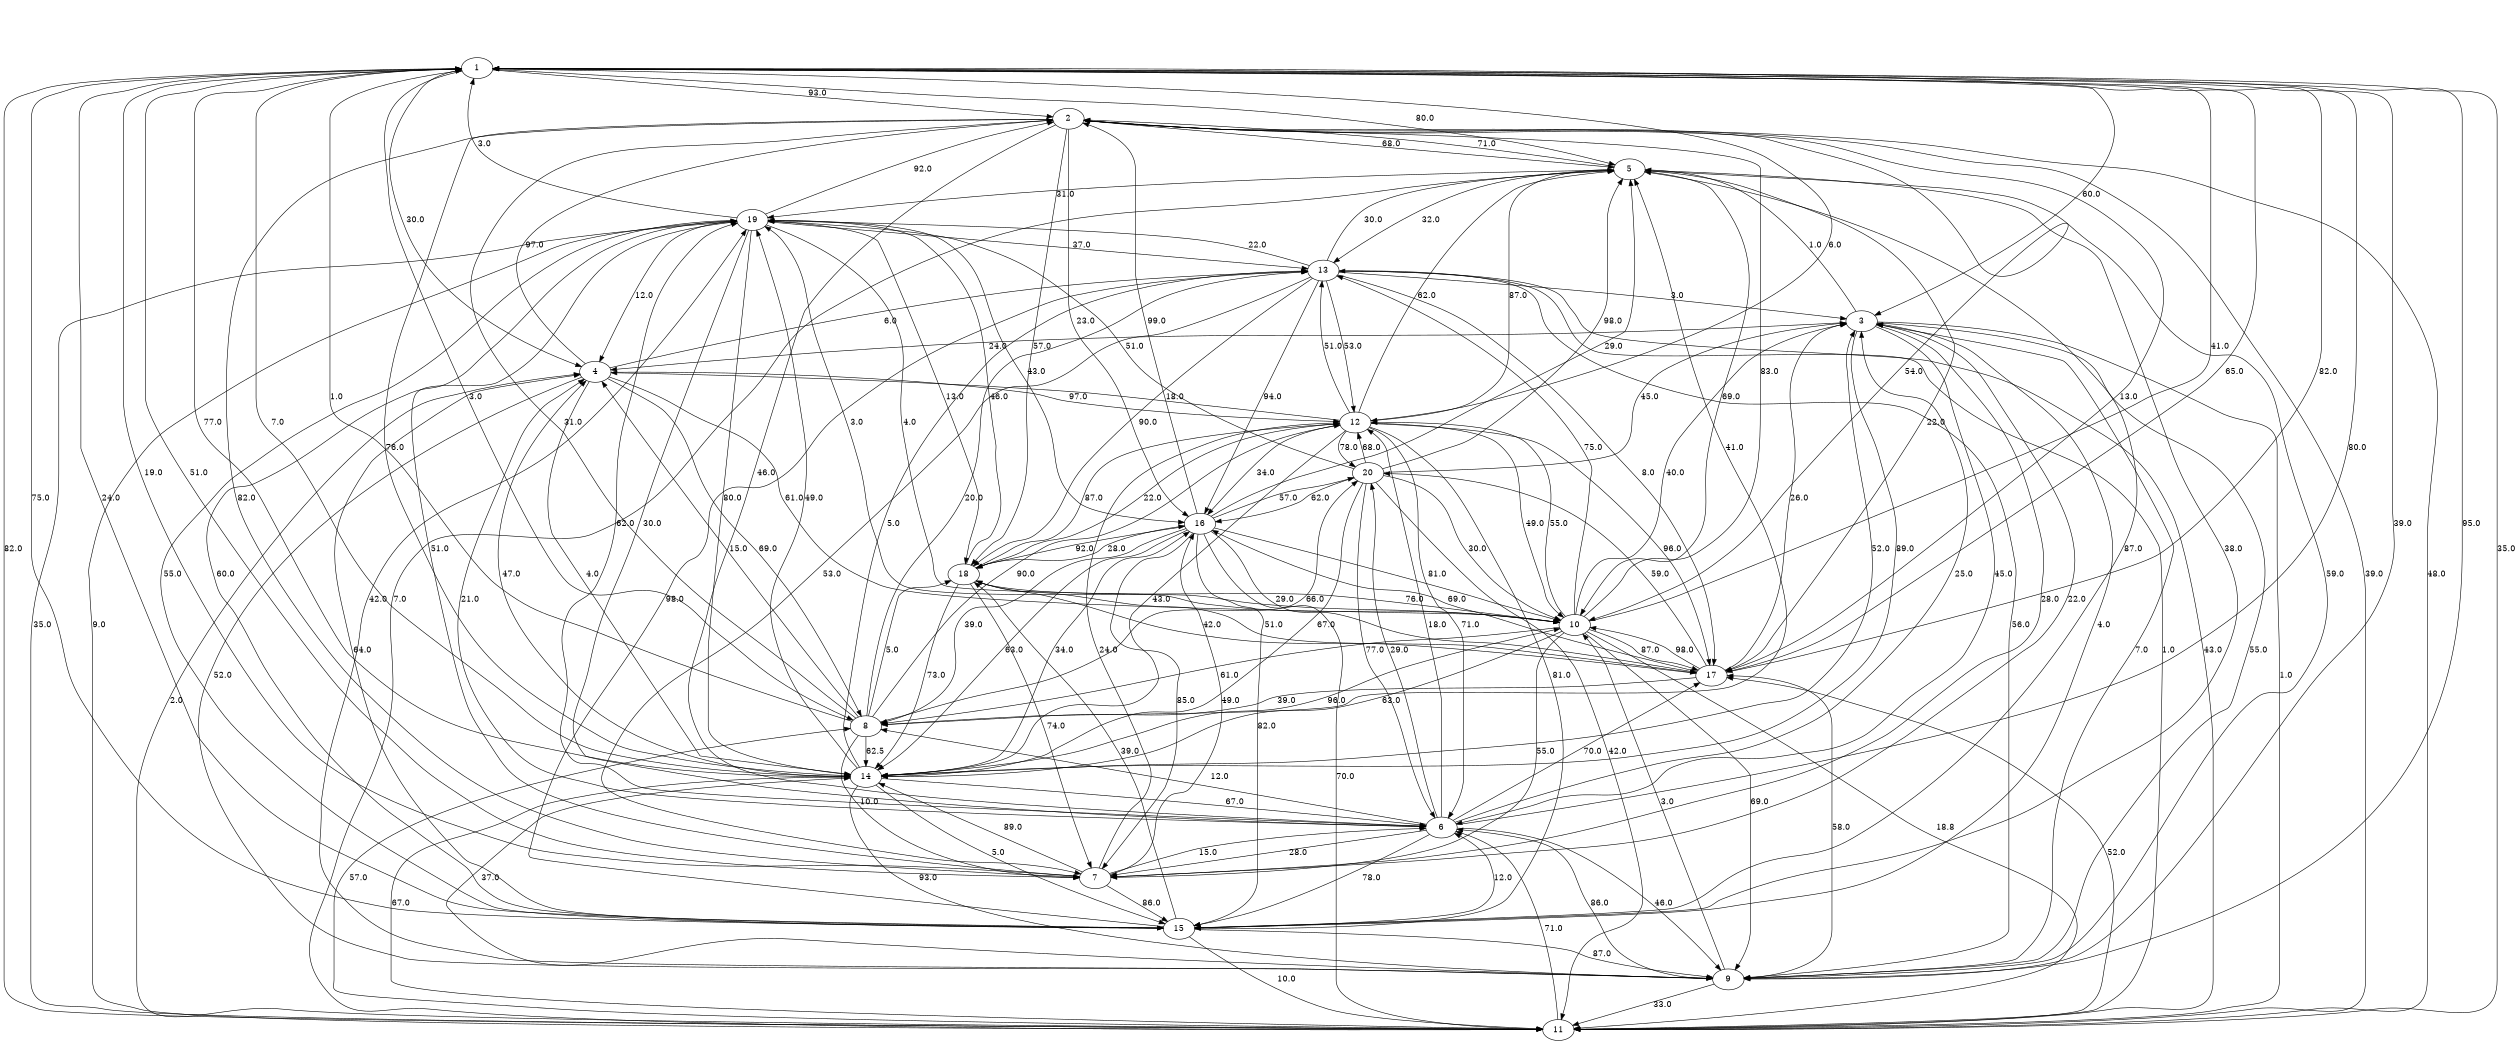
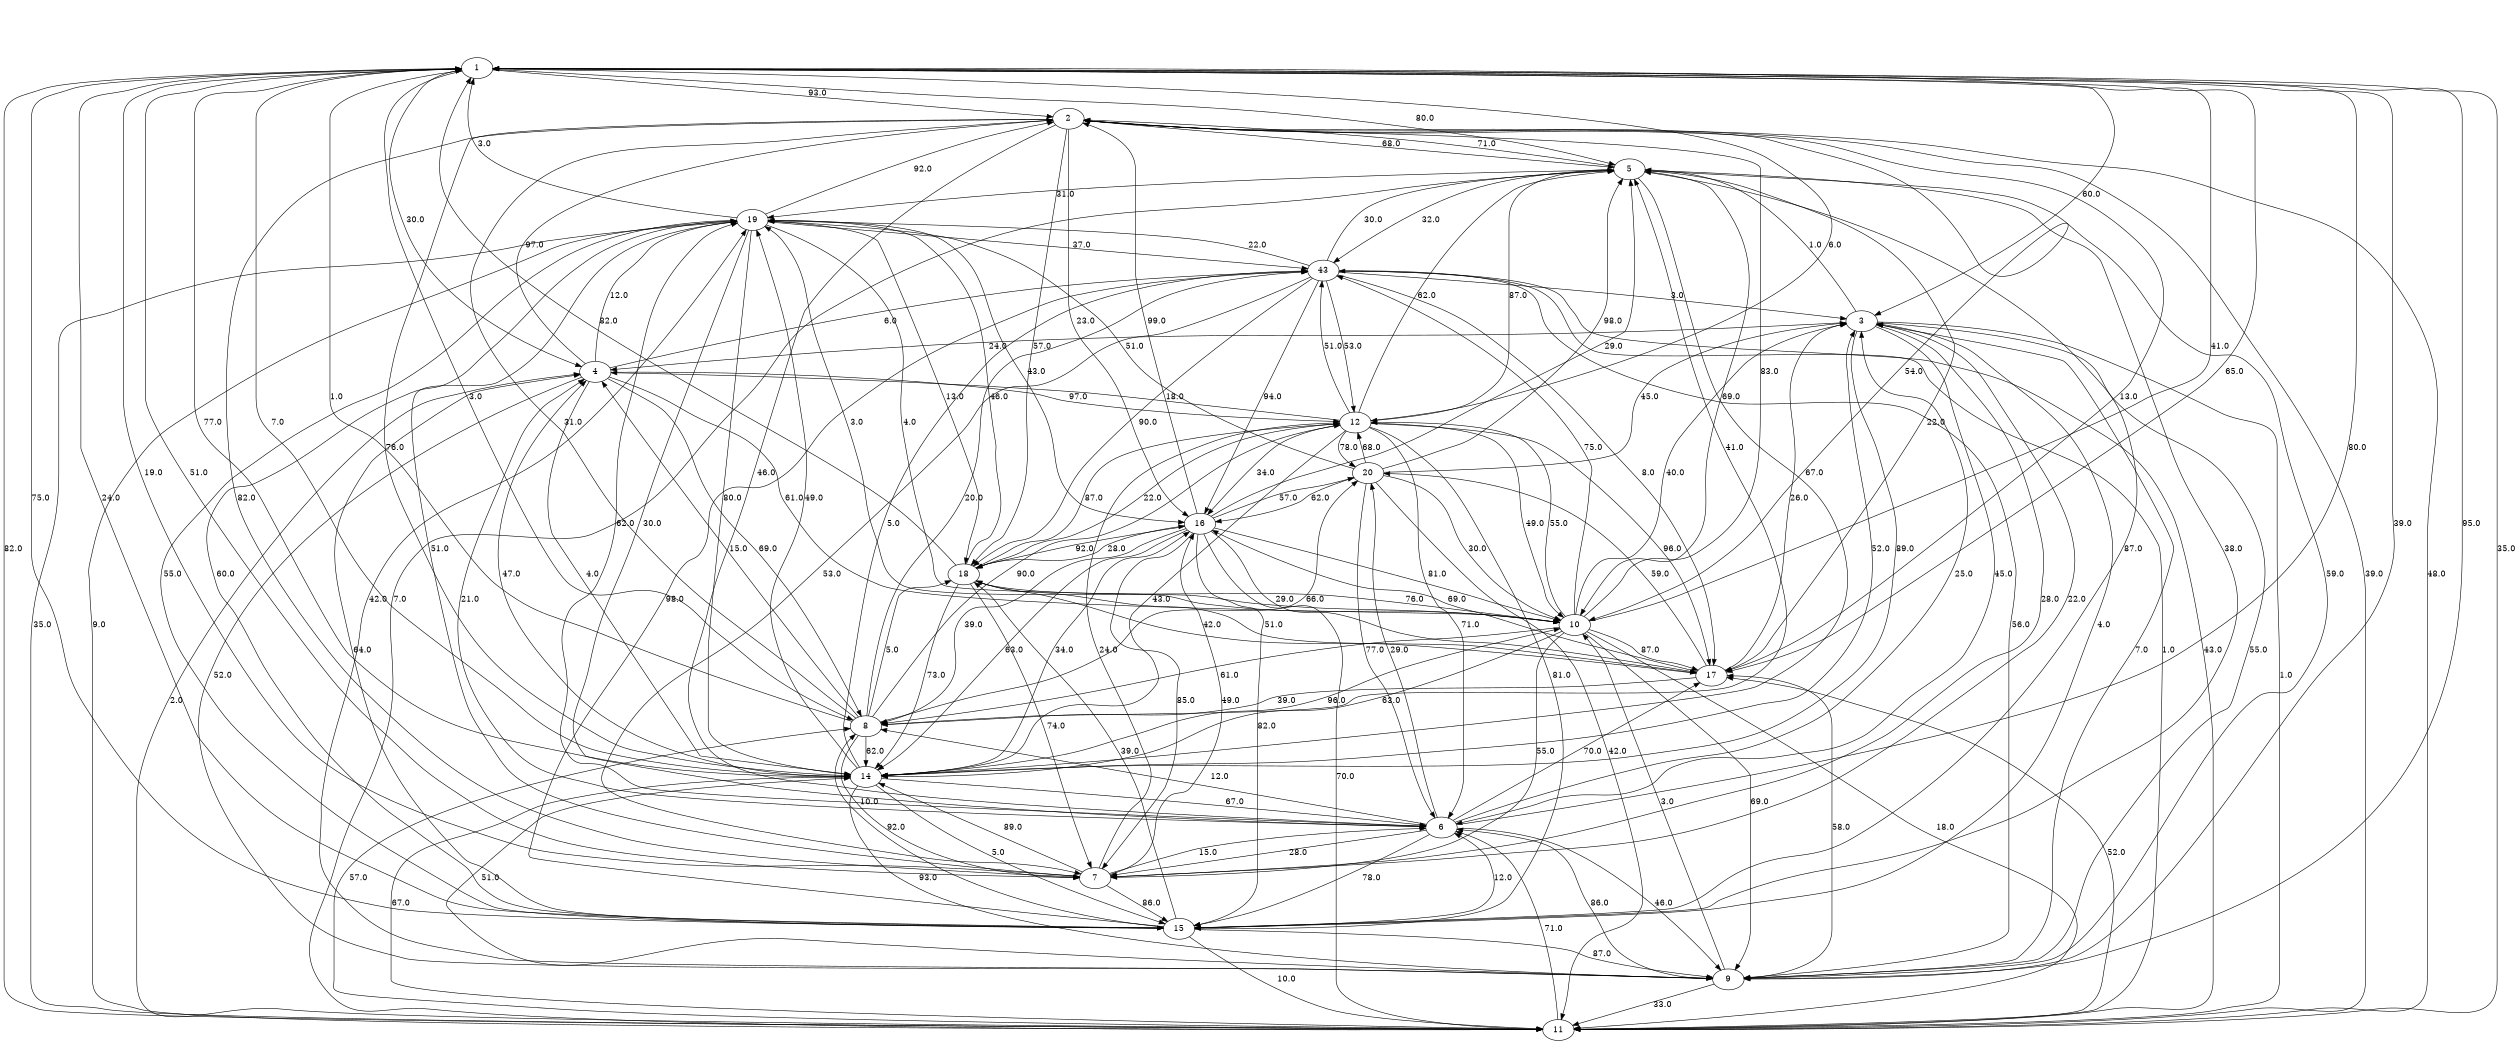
(2321, 158) -> (627, 348)
(650, 266) -> (634, 264)
(1323, 271) -> (1323, 271)
(1425, 621) -> none
(1651, 642) -> none
(1199, 707) -> (1629, 706)
(875, 752) -> (875, 752)
(1945, 828) -> (1945, 828)
(491, 878) -> (491, 878)
none -> (971, 882)
